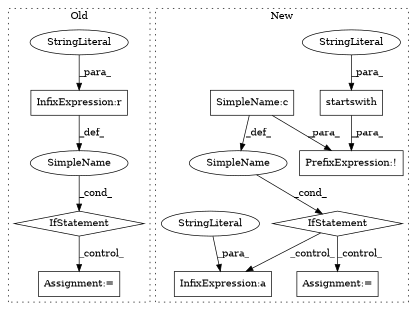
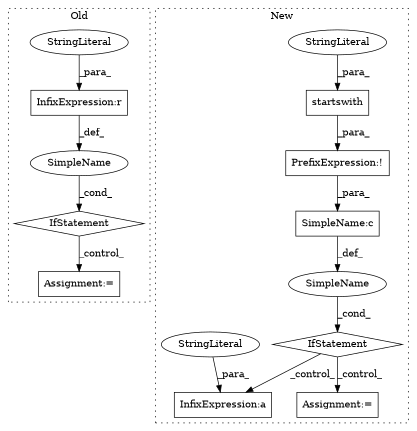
(299, 131) -> (338, 190)
